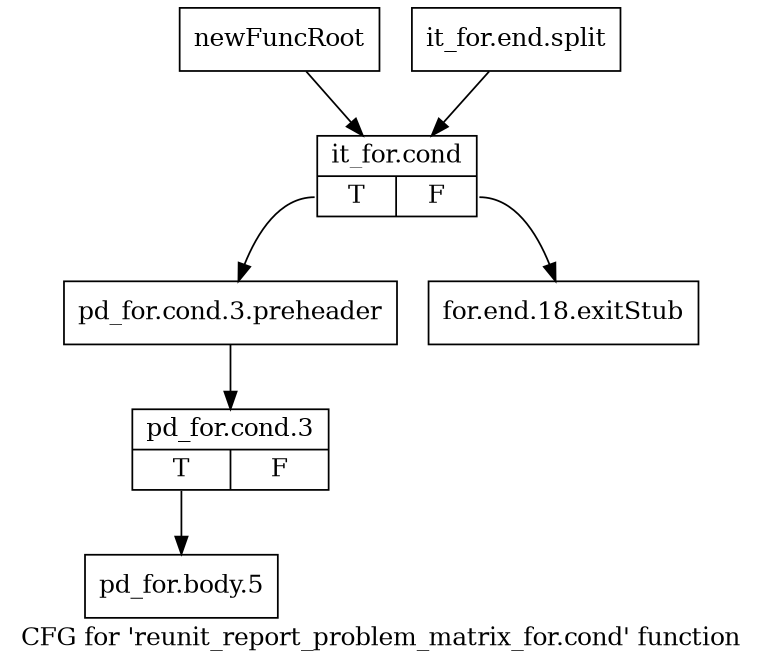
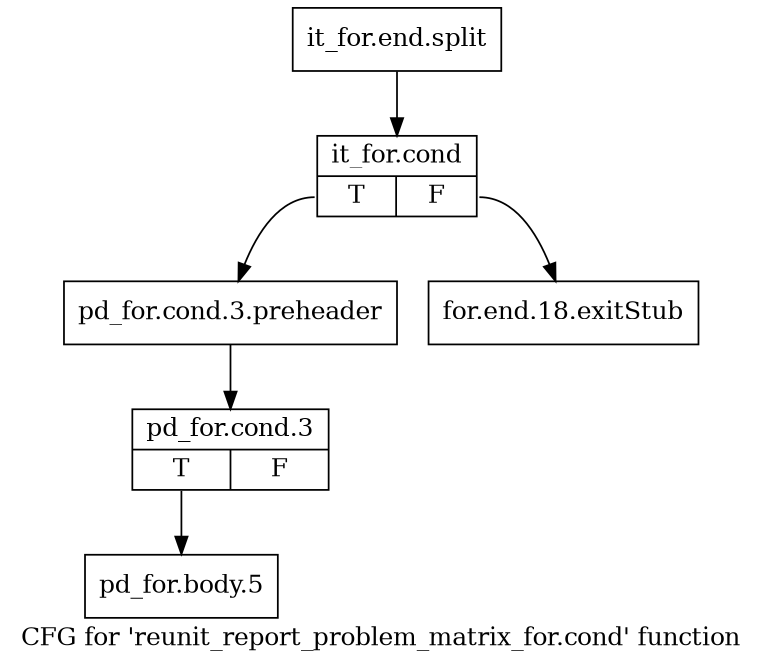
(280, 39) -> none
